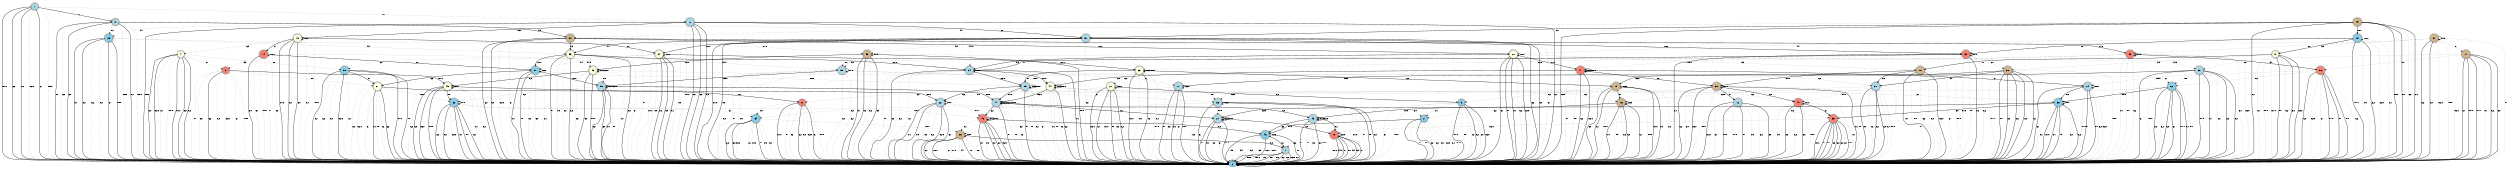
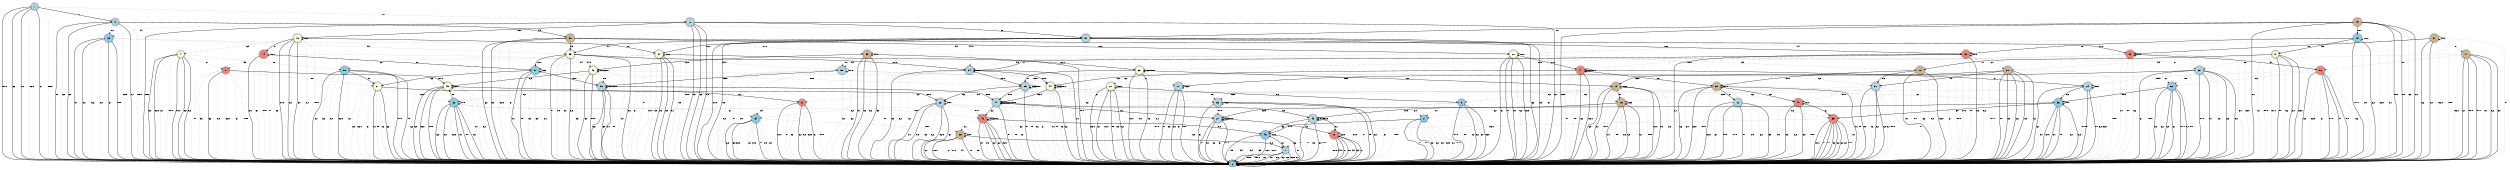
(1509, 25) -> none
(2283, 46) -> (2283, 46)
(1255, 56) -> (1255, 56)
(2175, 62) -> (2175, 62)
(447, 95) -> (451, 95)
